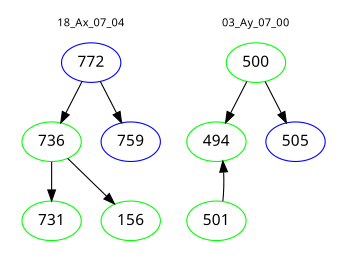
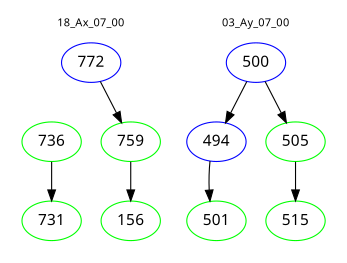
(91, 24) -> (91, 24)
(256, 63) -> (256, 63)
(74, 97) -> none
(131, 142) -> (131, 142)
(216, 142) -> (216, 142)
(296, 142) -> (296, 142)
(87, 177) -> (131, 176)
(224, 187) -> (209, 176)
none -> (296, 221)
